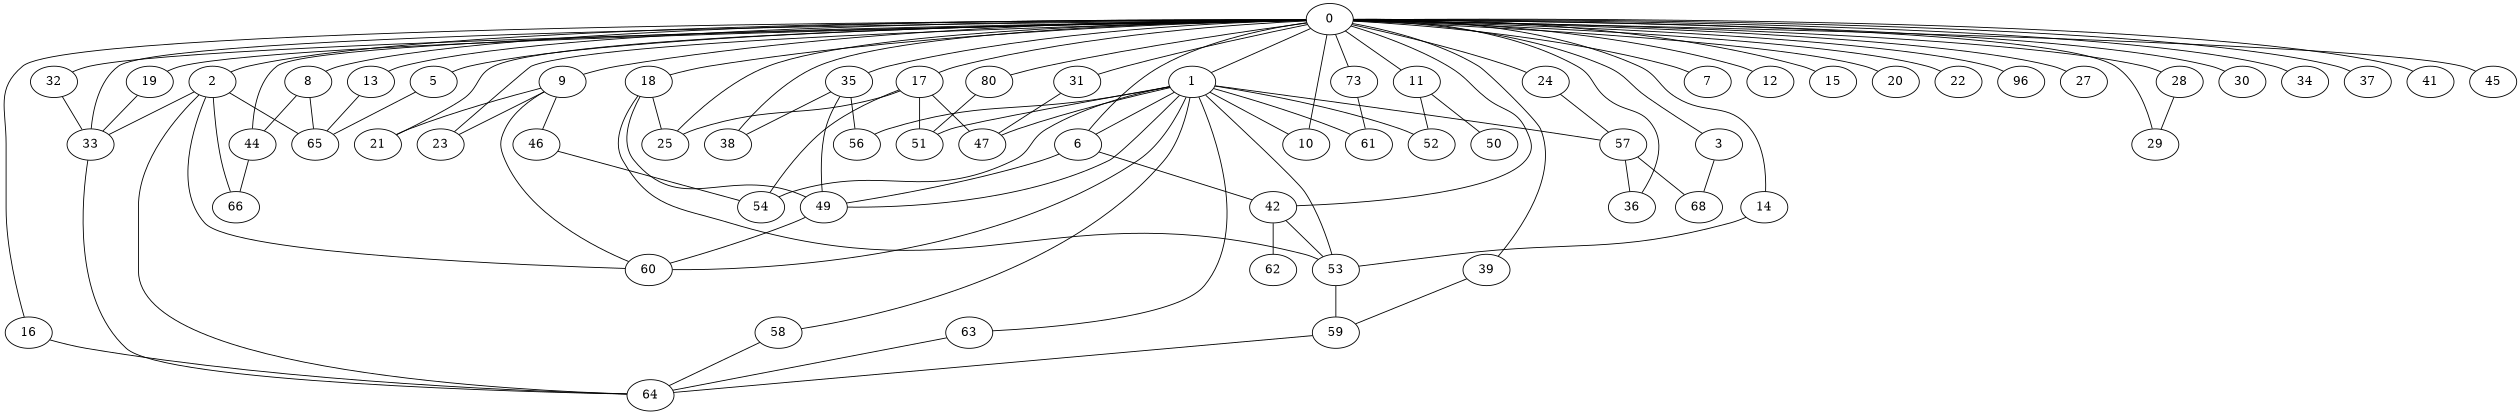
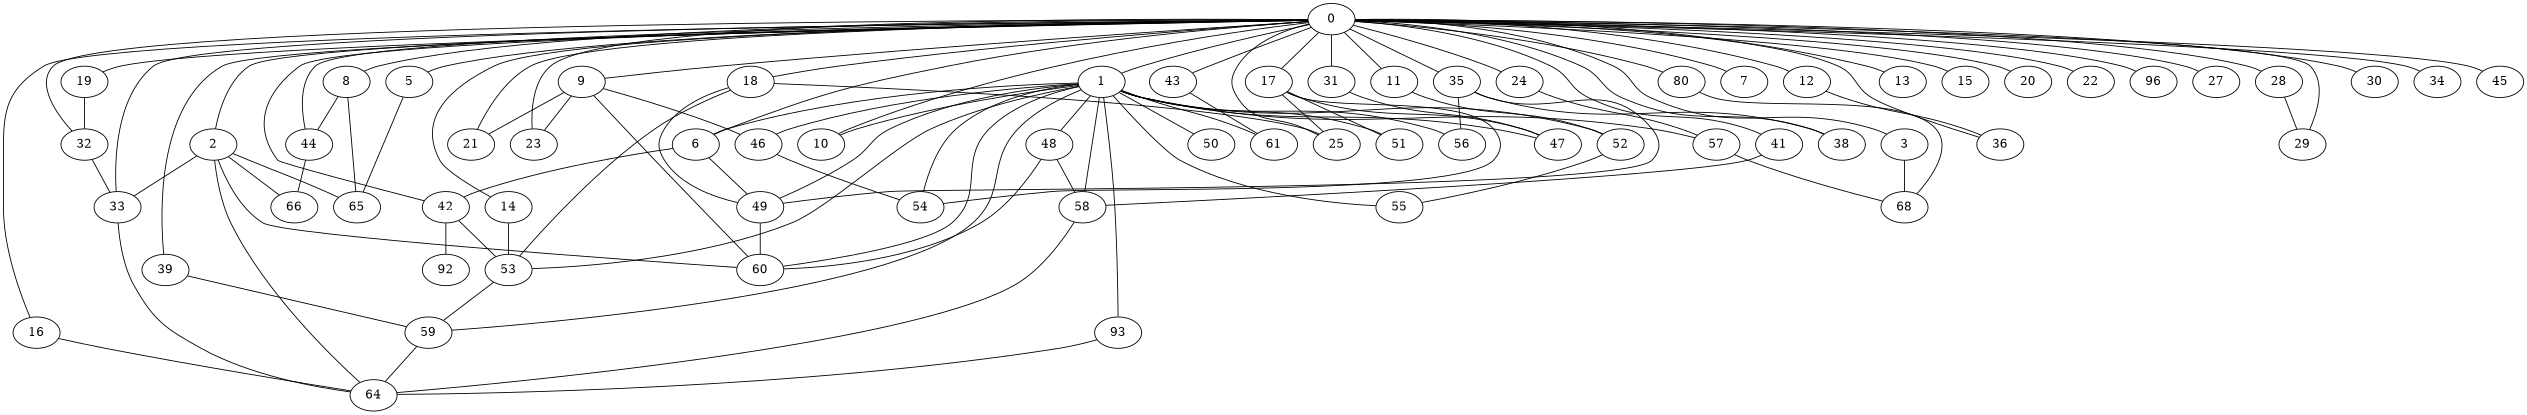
(1354, 82) -> (1173, 82)
(2368, 82) -> none
none -> (903, 103)
(962, 107) -> (1848, 105)
(120, 113) -> (84, 113)
(343, 113) -> none
(1455, 113) -> (1156, 113)
none -> (1049, 145)
(1628, 176) -> (1904, 113)
none -> (1435, 188)
none -> (1399, 207)
(1273, 270) -> (446, 270)
none -> (807, 284)
(969, 333) -> (1118, 333)
